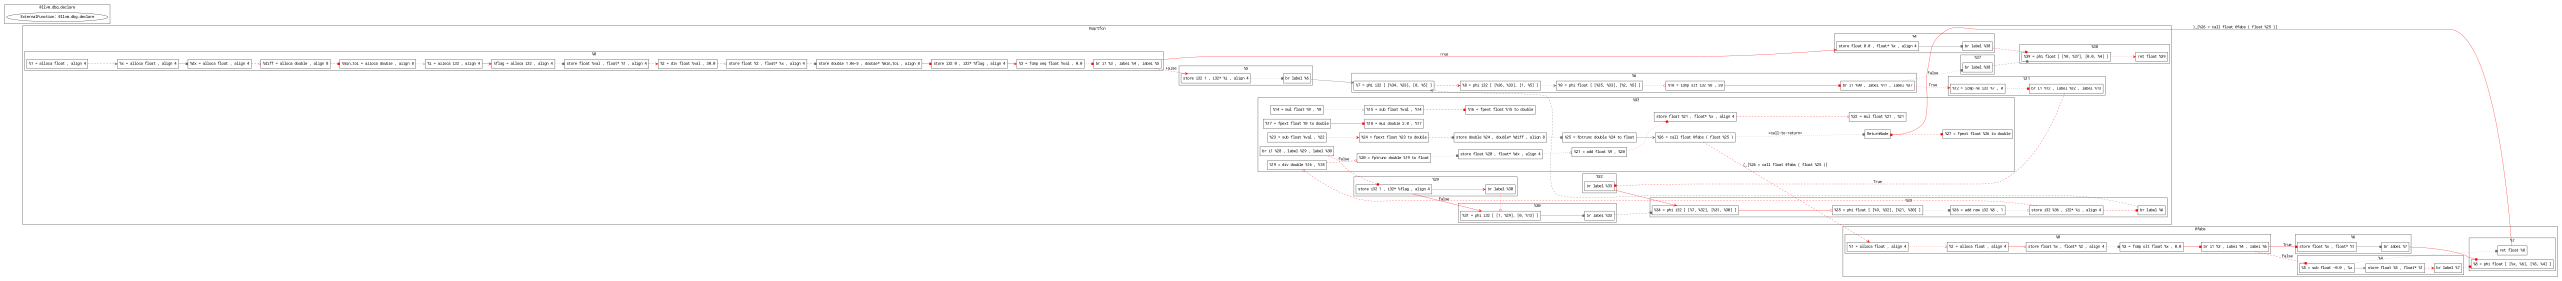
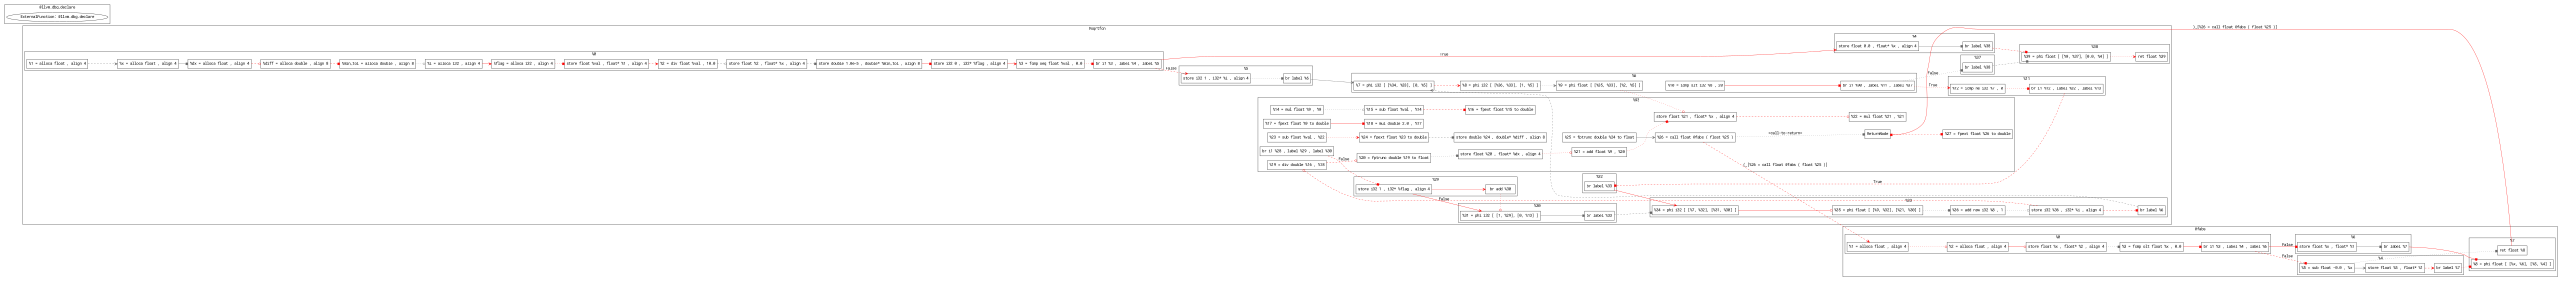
(558, 64) -> (558, 64)
(688, 64) -> (688, 64)
(1653, 86) -> (1652, 99)
(1554, 137) -> none
(1500, 189) -> (1500, 189)
(2287, 245) -> (2287, 245)
